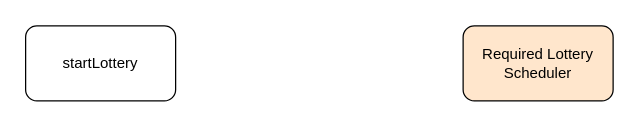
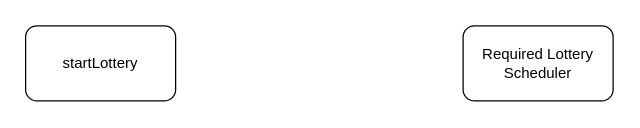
(538, 63) -> (538, 63)
